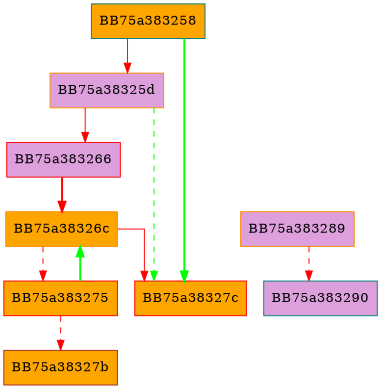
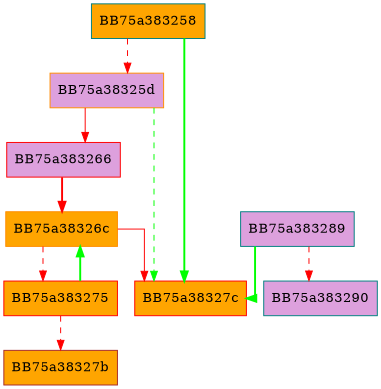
(128, 51) -> (128, 51)
(297, 229) -> (297, 229)
none -> (255, 273)
